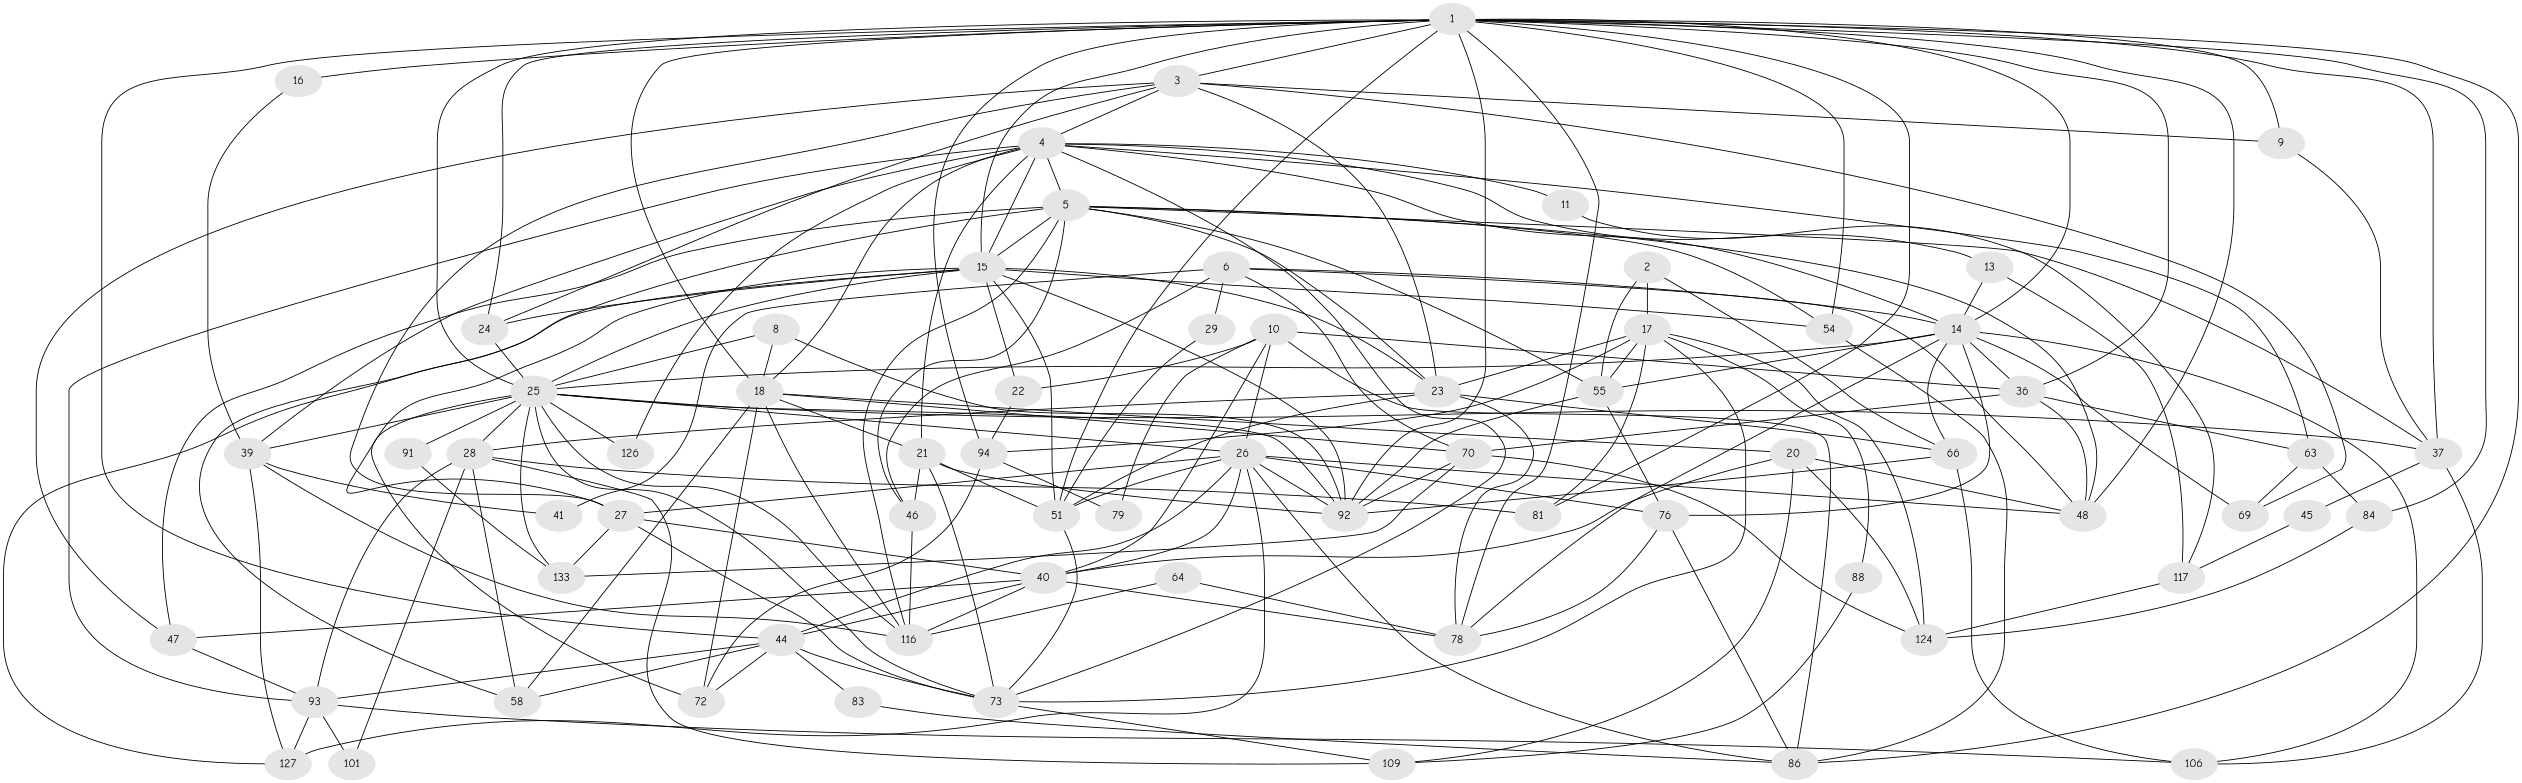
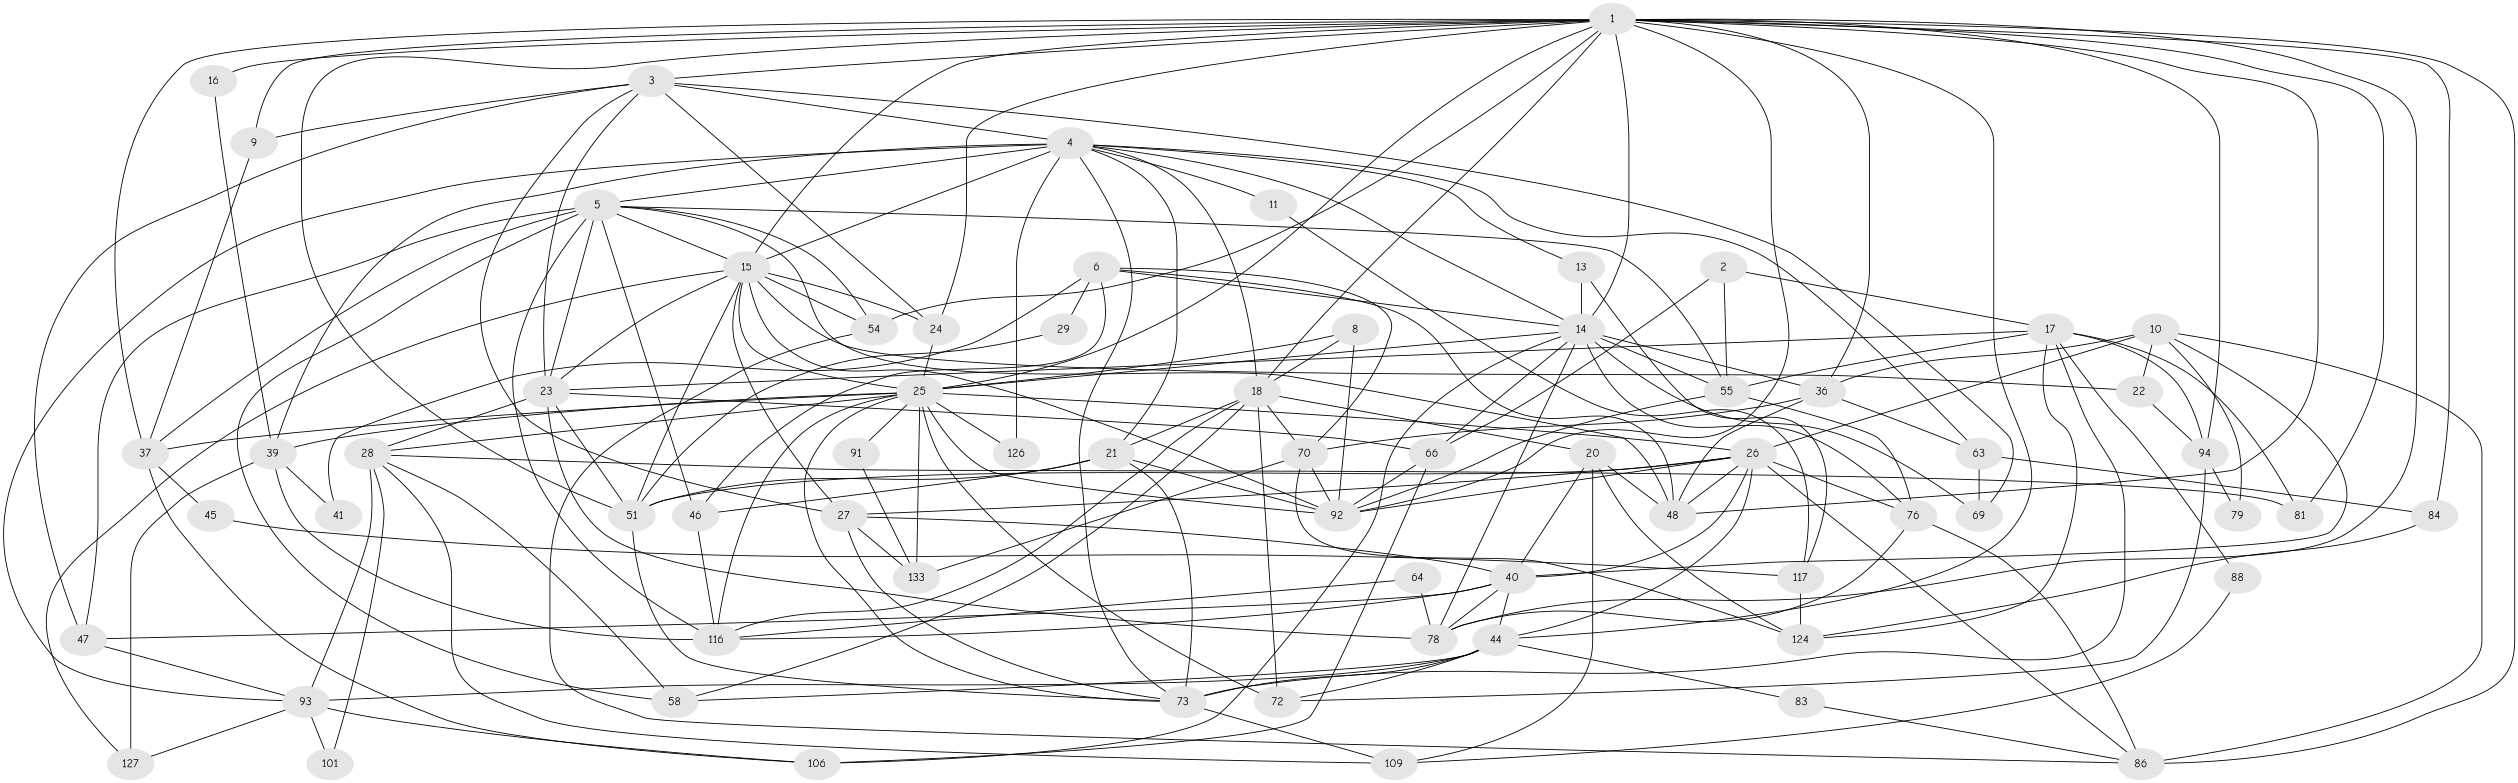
(951, 728) -> none
